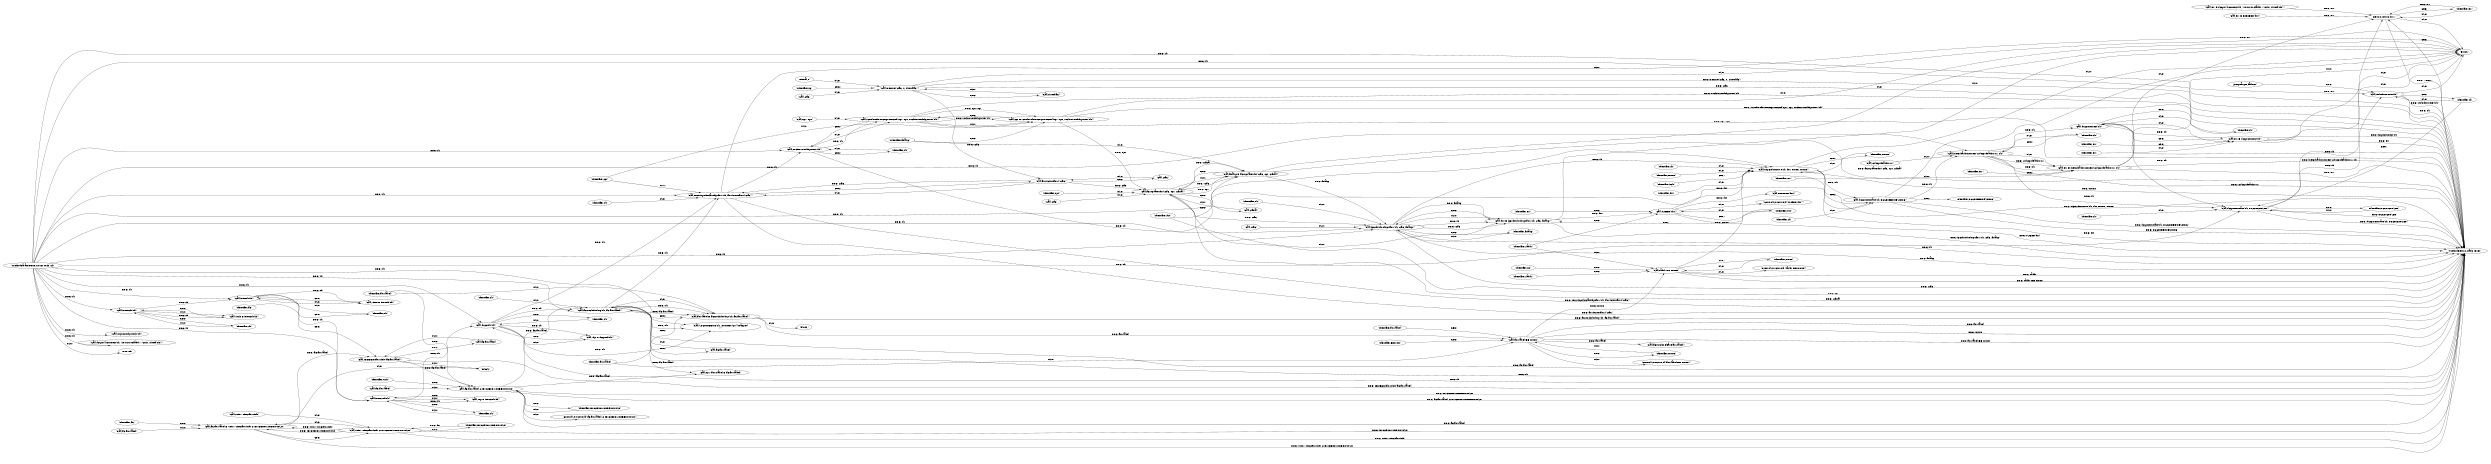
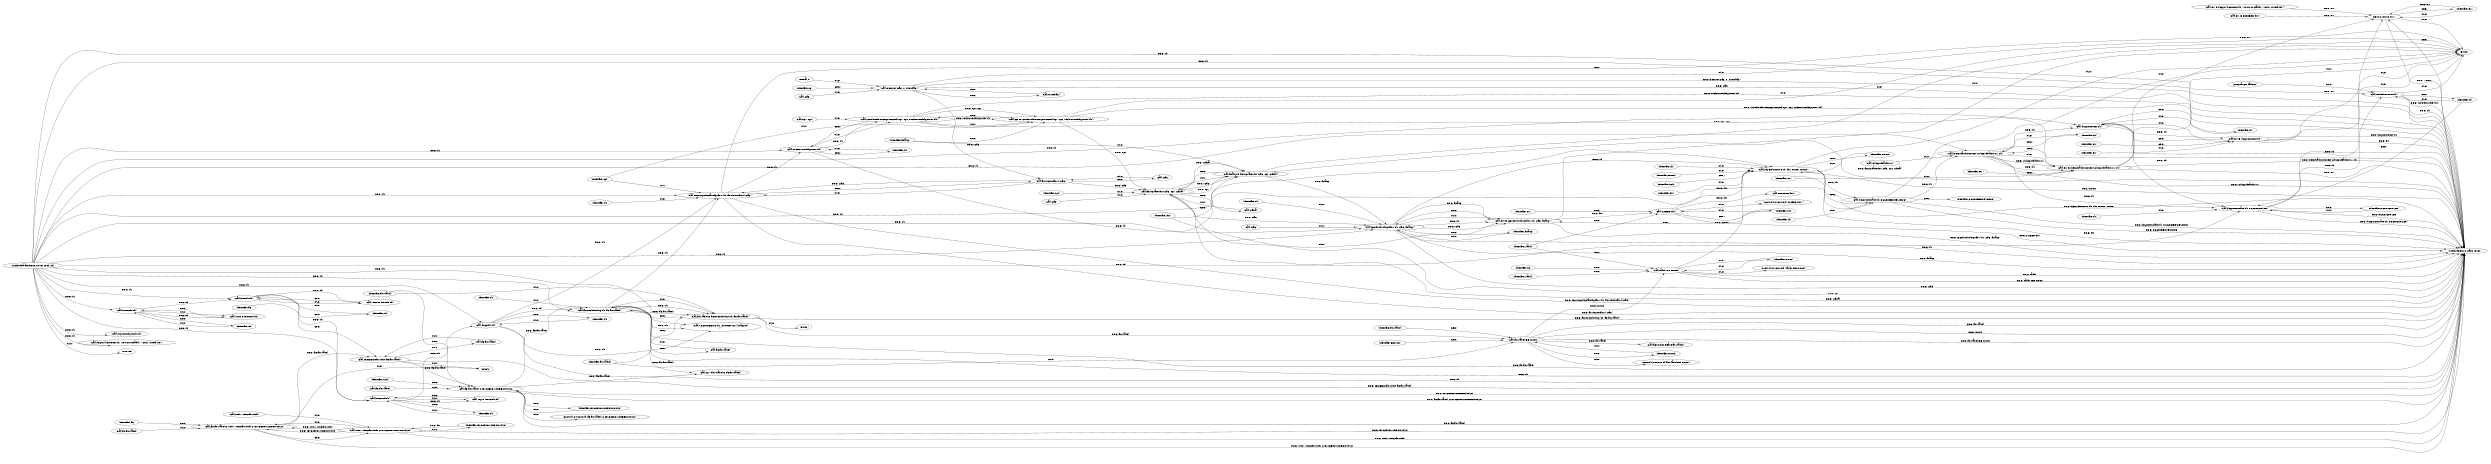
none -> (2038, 150)
none -> (1025, 152)
(600, 338) -> none
